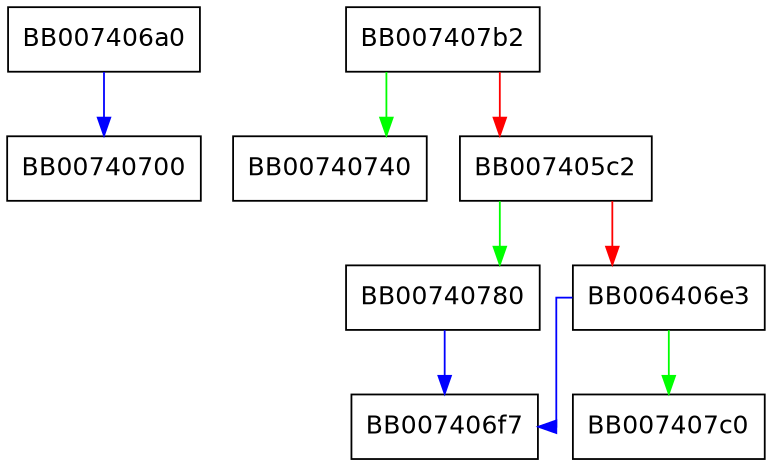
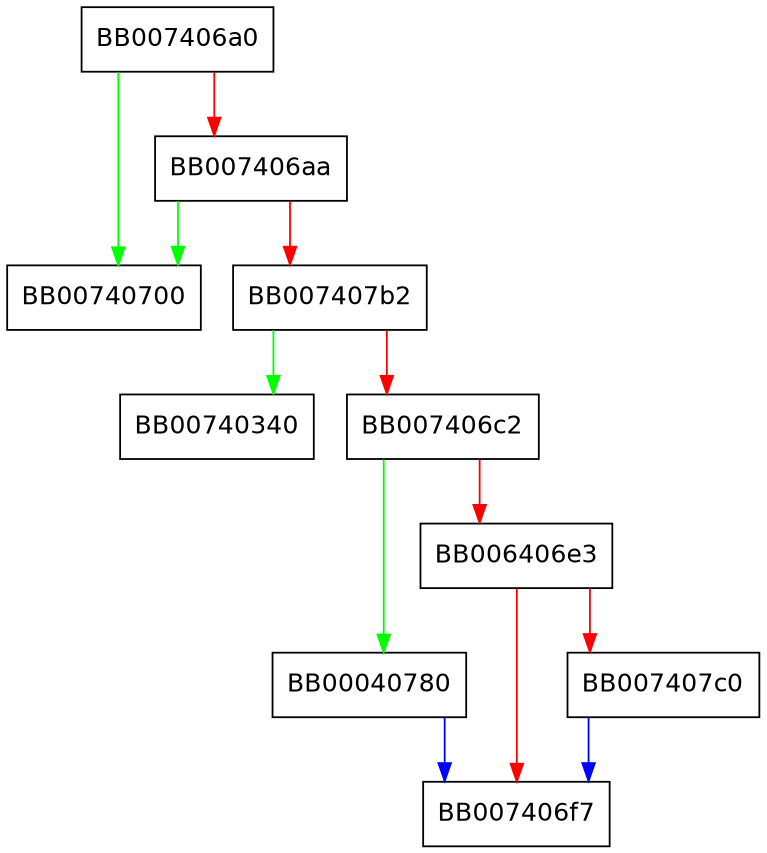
(104, 95) -> (118, 160)
none -> (251, 169)
(330, 169) -> (217, 427)
(556, 169) -> (443, 427)
(443, 298) -> (369, 685)
(669, 353) -> (590, 611)
(556, 355) -> (517, 676)
none -> (589, 740)
